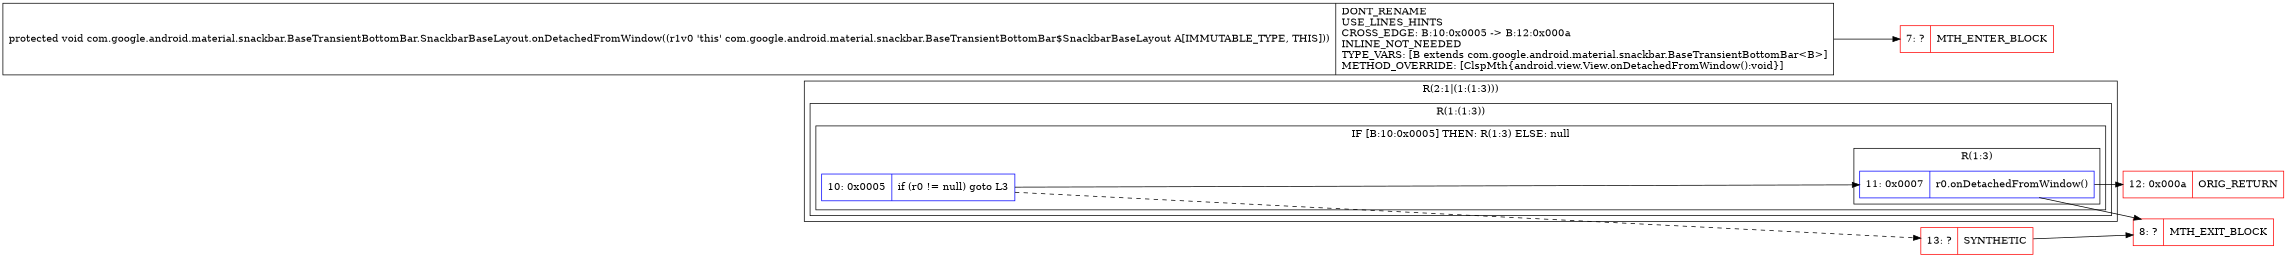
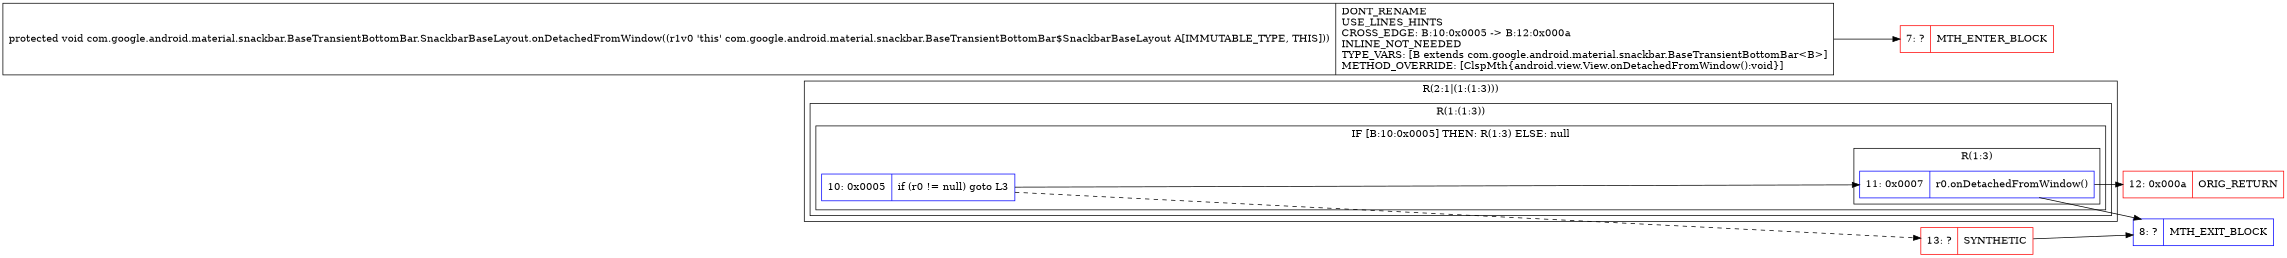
(2203, 232) -> (2203, 232)
